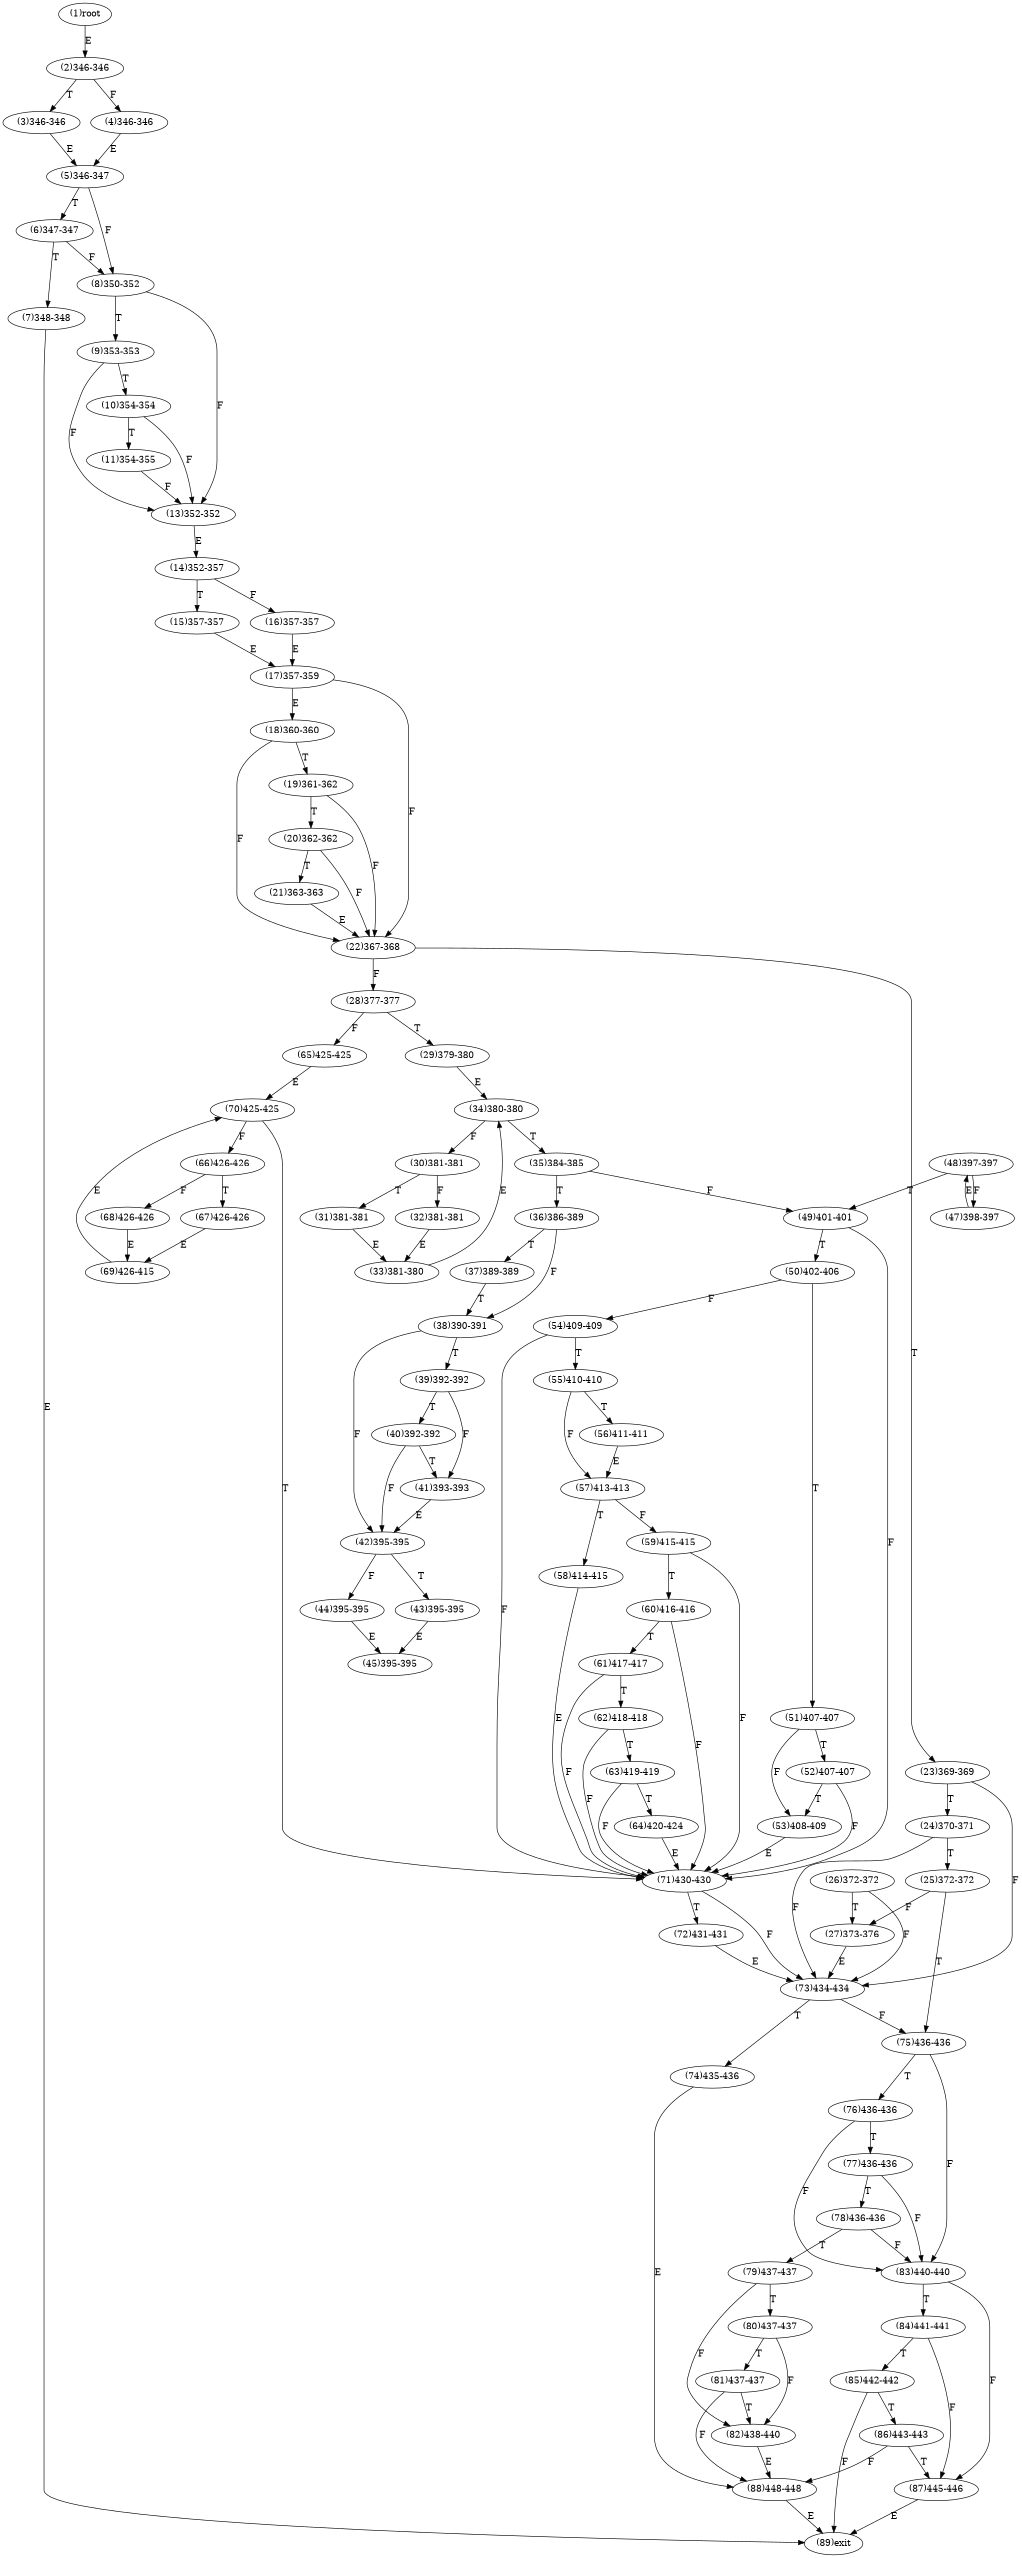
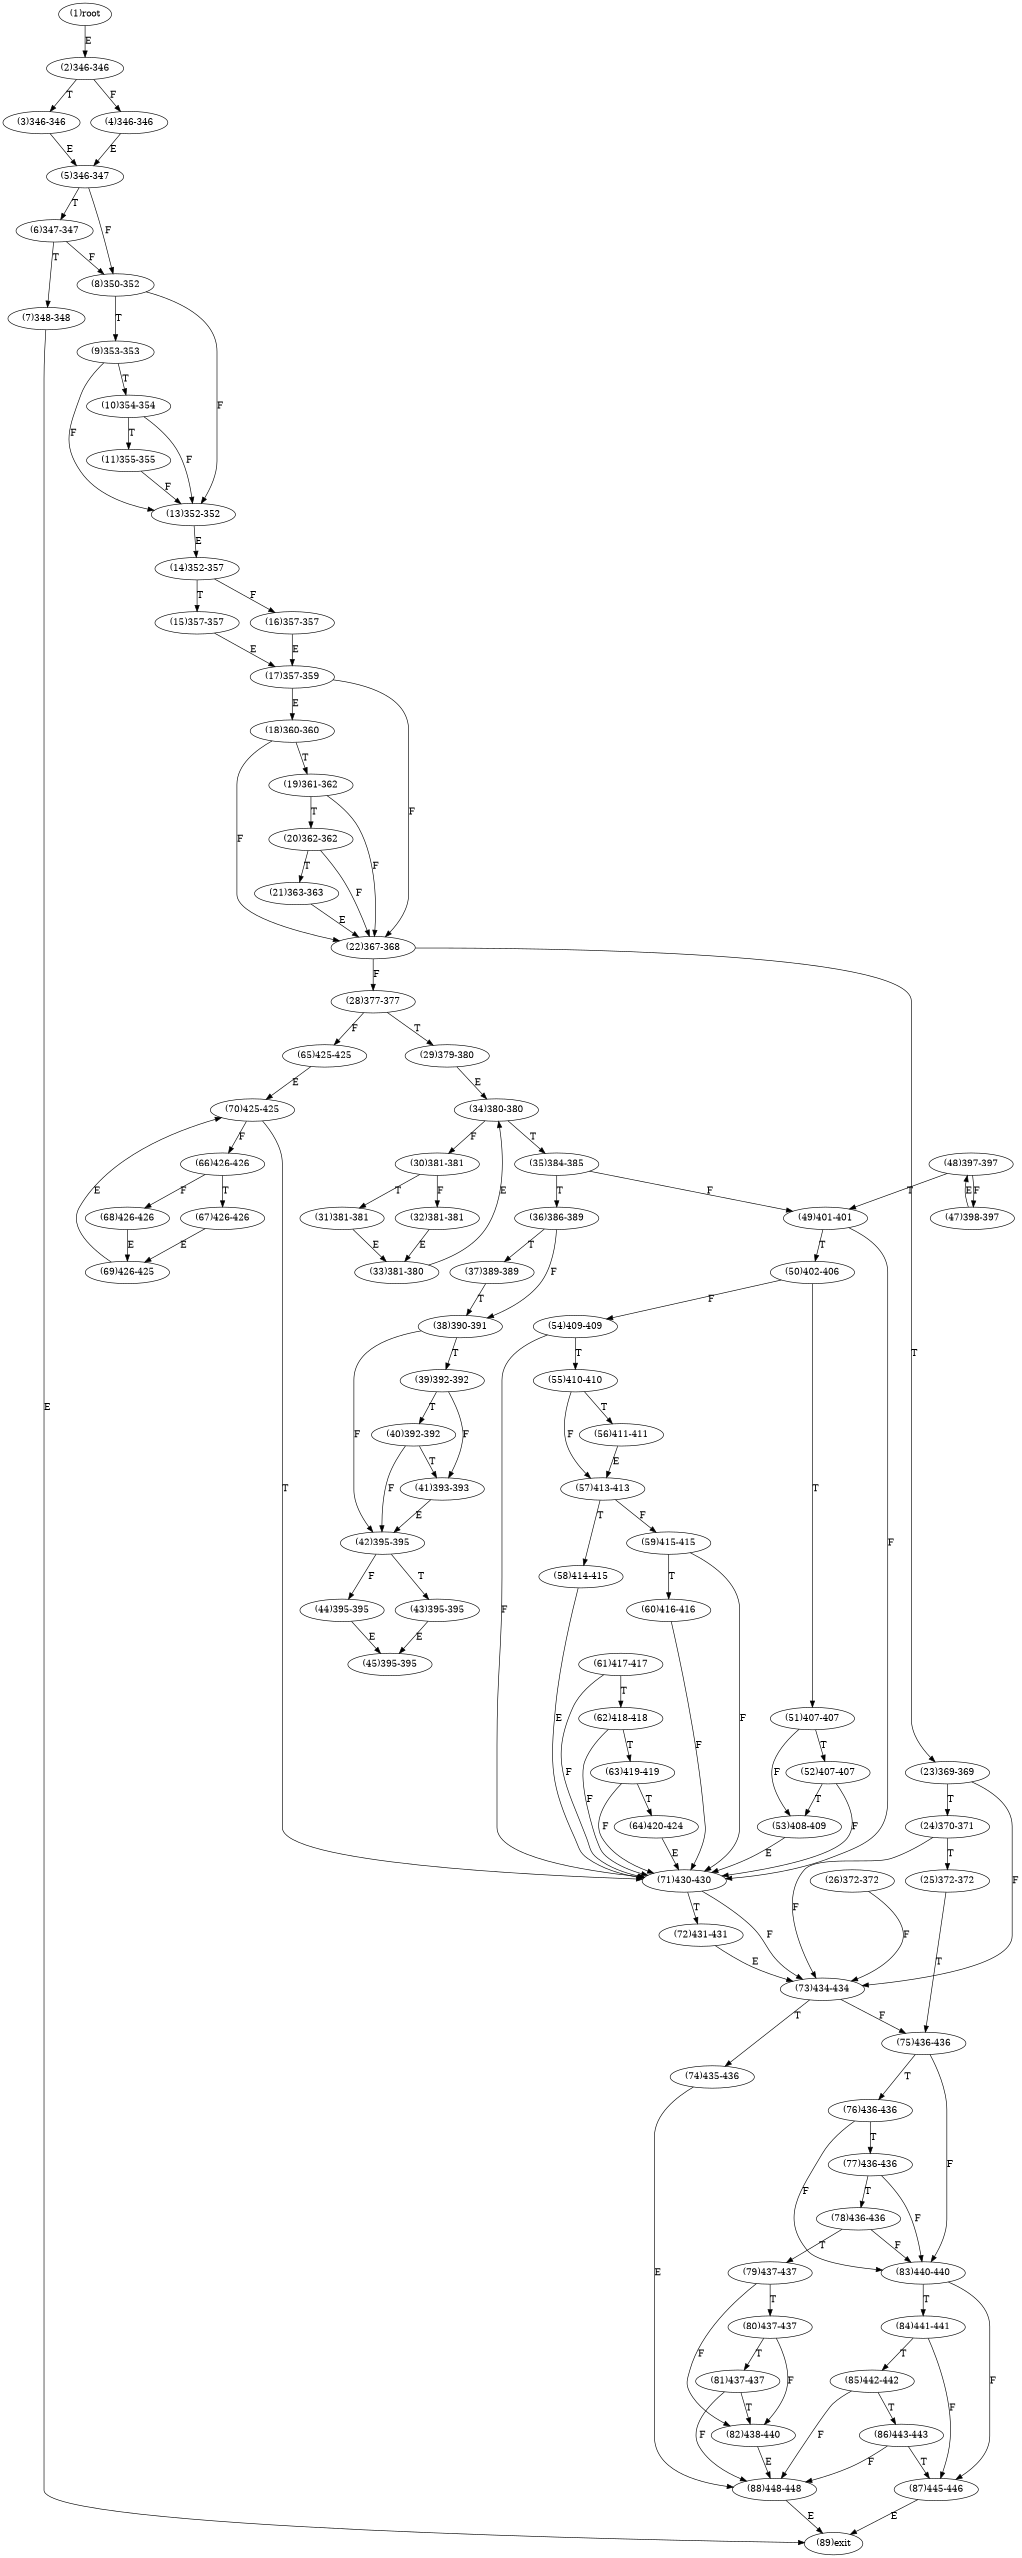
(129, 460) -> (129, 460)
(127, 1272) -> (127, 1272)
(647, 1635) -> none
(852, 1935) -> none
(842, 2457) -> (815, 2428)
